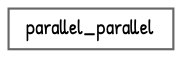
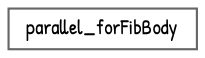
(91, 29) -> (103, 29)
